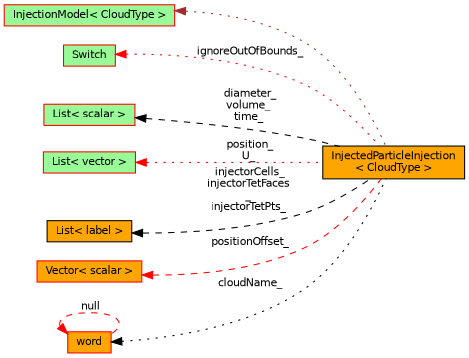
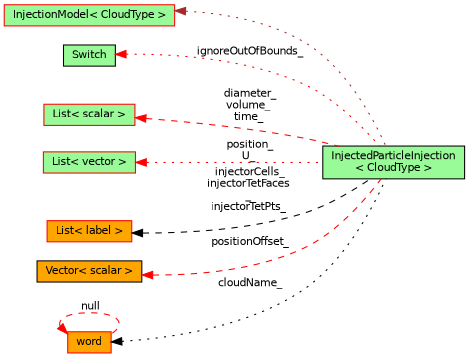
(89, 56) -> (89, 56)
(243, 129) -> (243, 129)
(394, 162) -> (394, 162)
(89, 231) -> (89, 231)
(89, 271) -> (89, 271)
